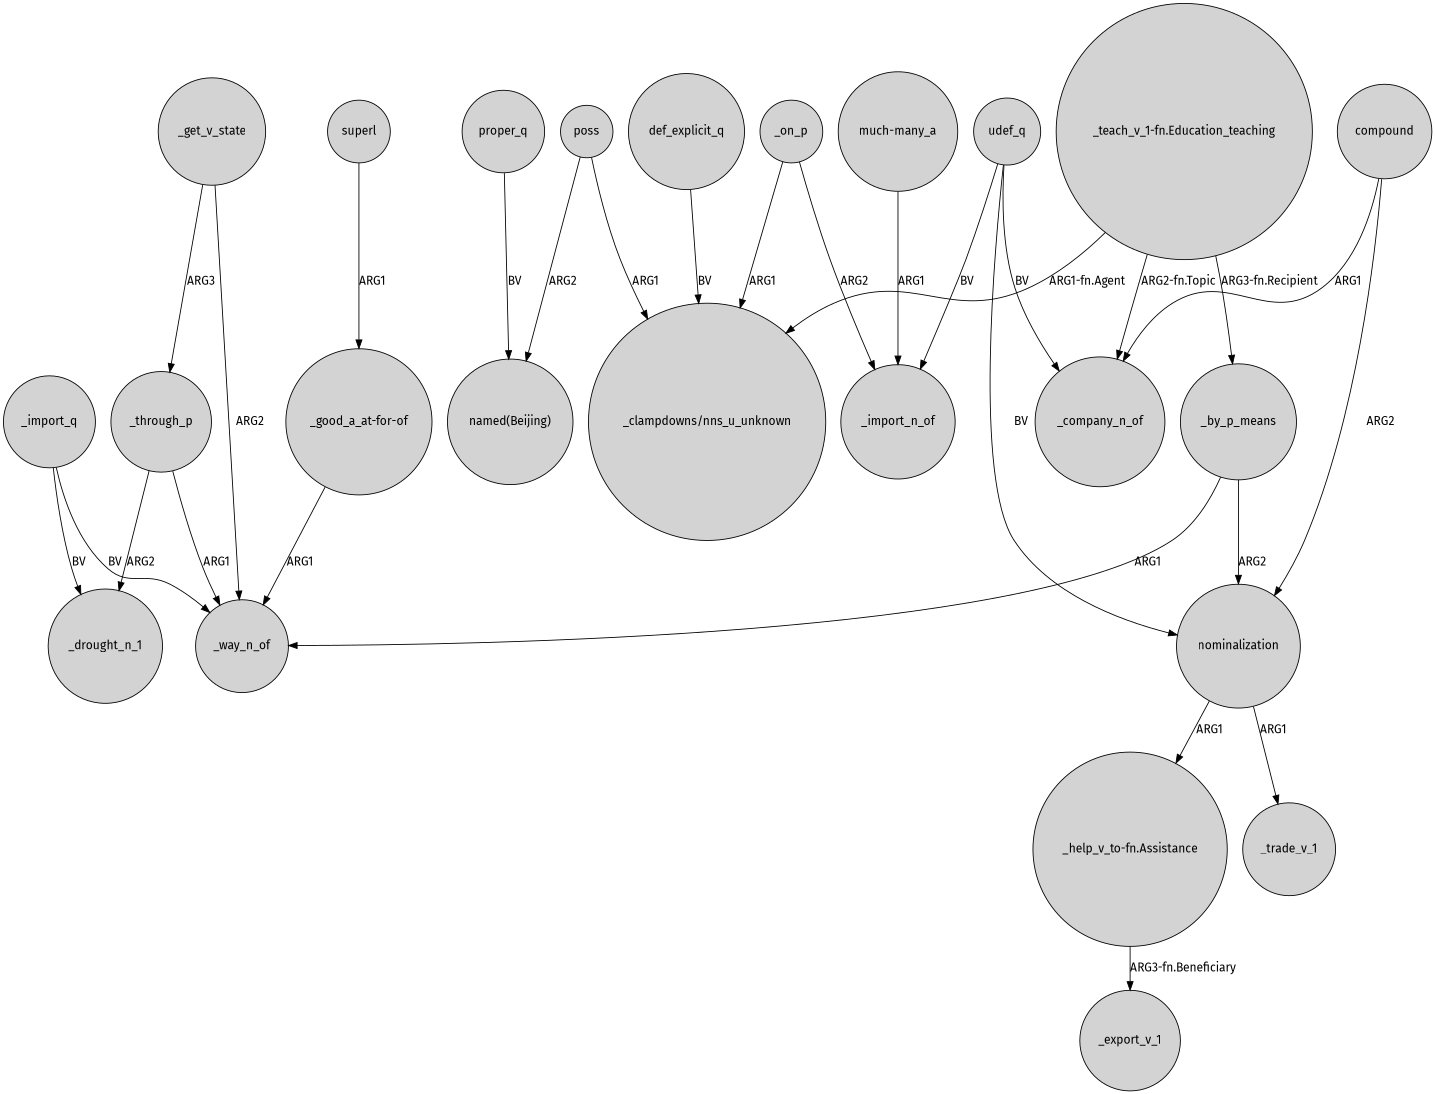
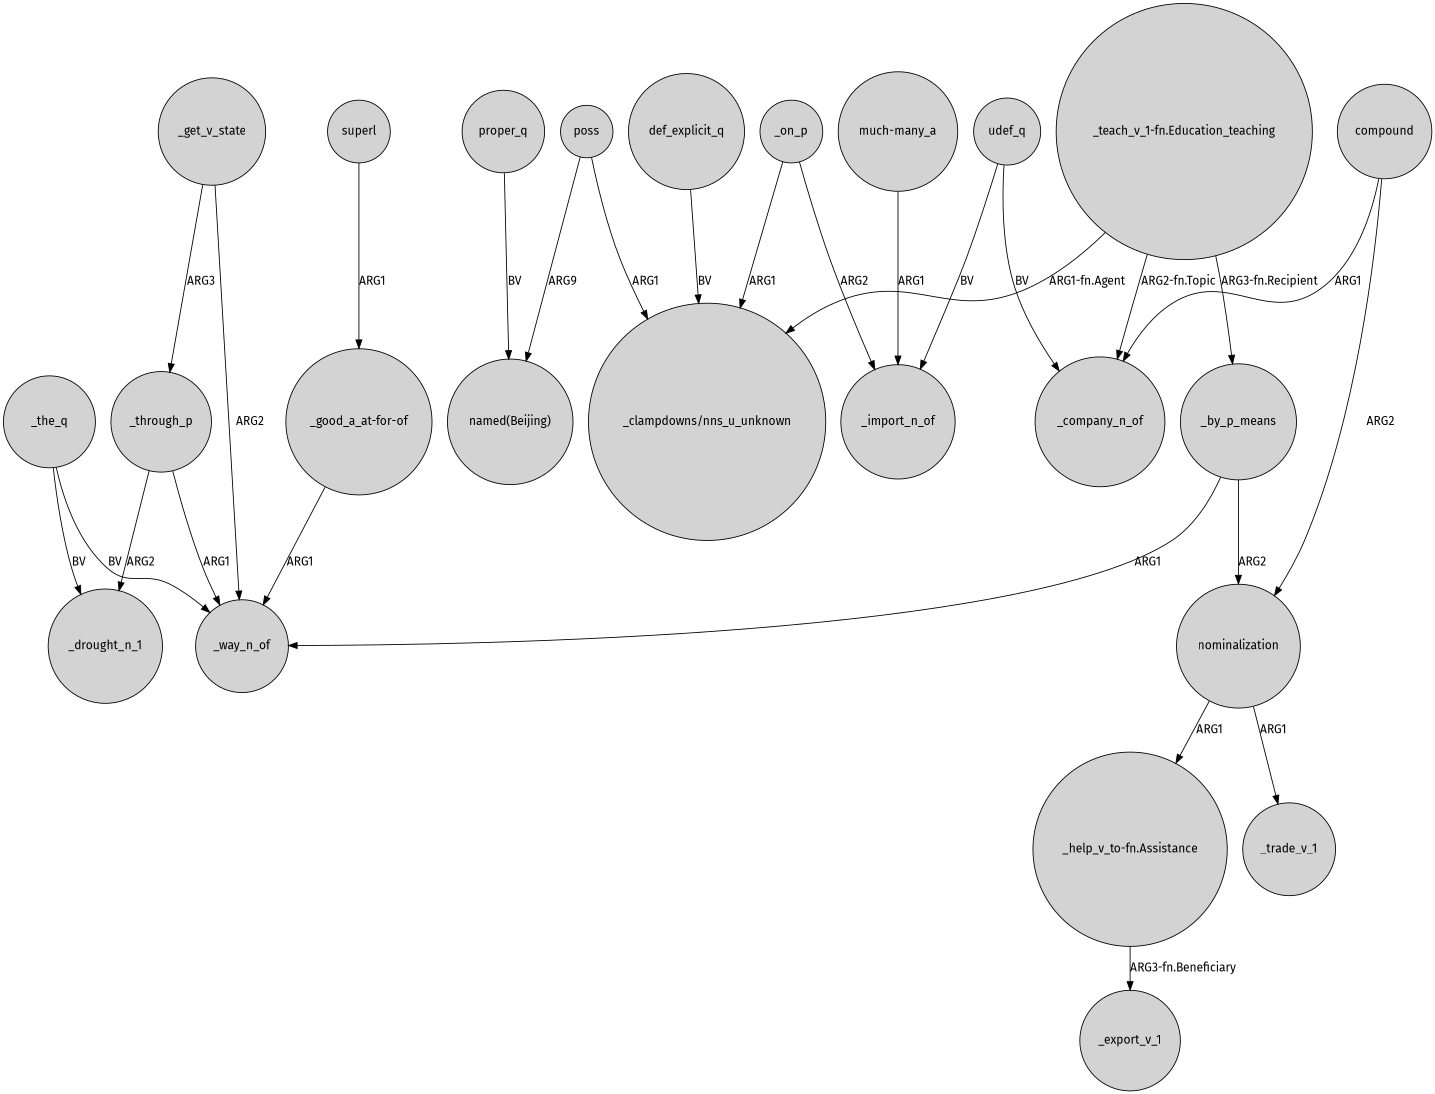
(563, 281) -> (563, 281)
(49, 422) -> (49, 422)
(993, 446) -> none
